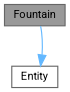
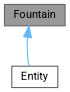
(42, 40) -> (27, 52)
